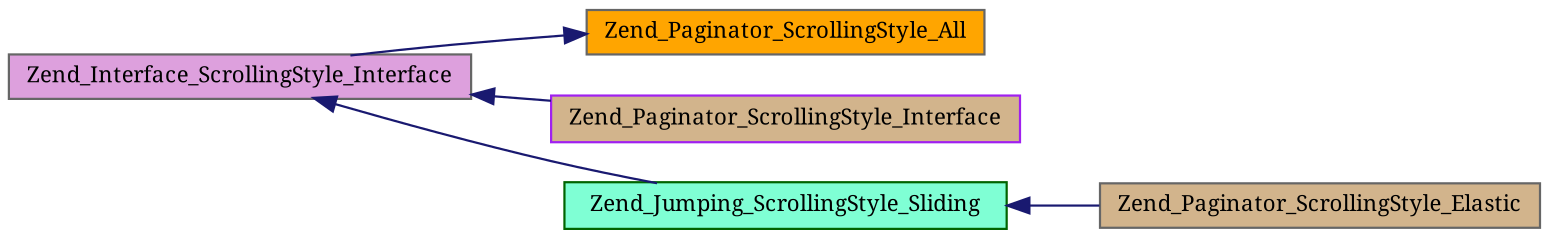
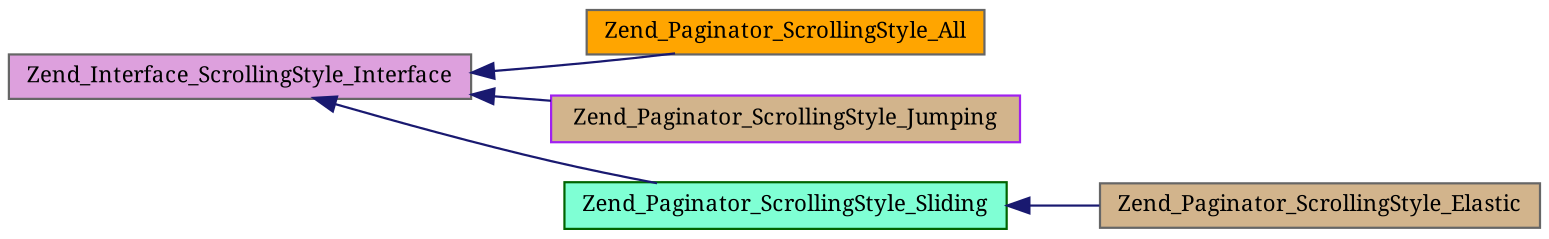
(457, 44) -> (585, 63)
(786, 119) -> (786, 119)
(786, 206) -> (786, 206)
